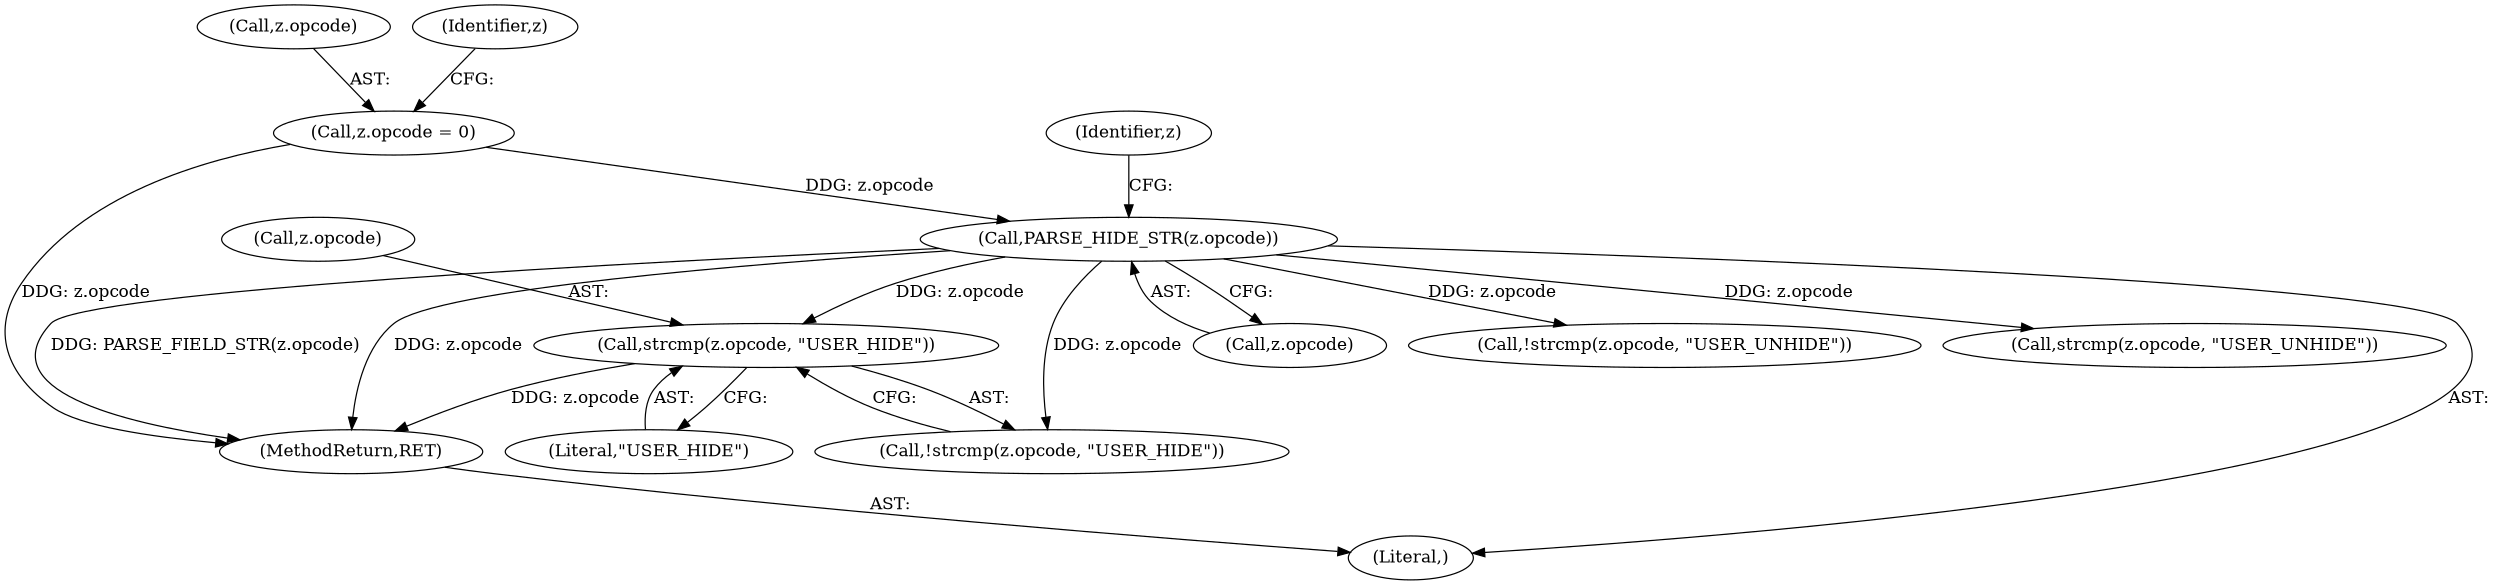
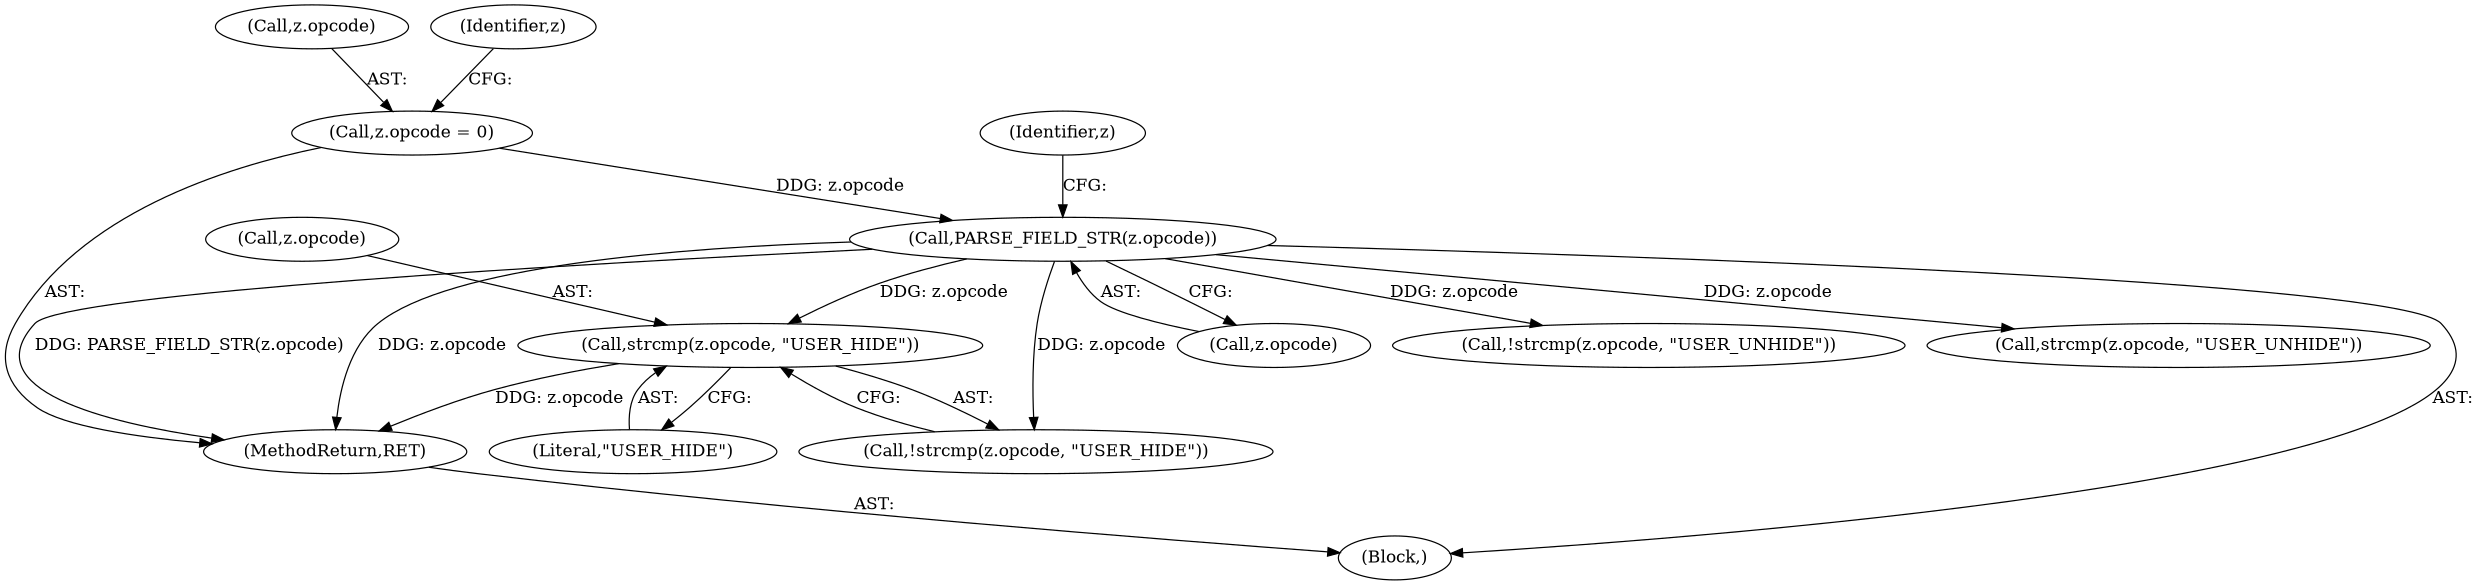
(1129, 239) -> (1063, 239)
(86, 292) -> (68, 292)
(1411, 558) -> (1395, 558)
